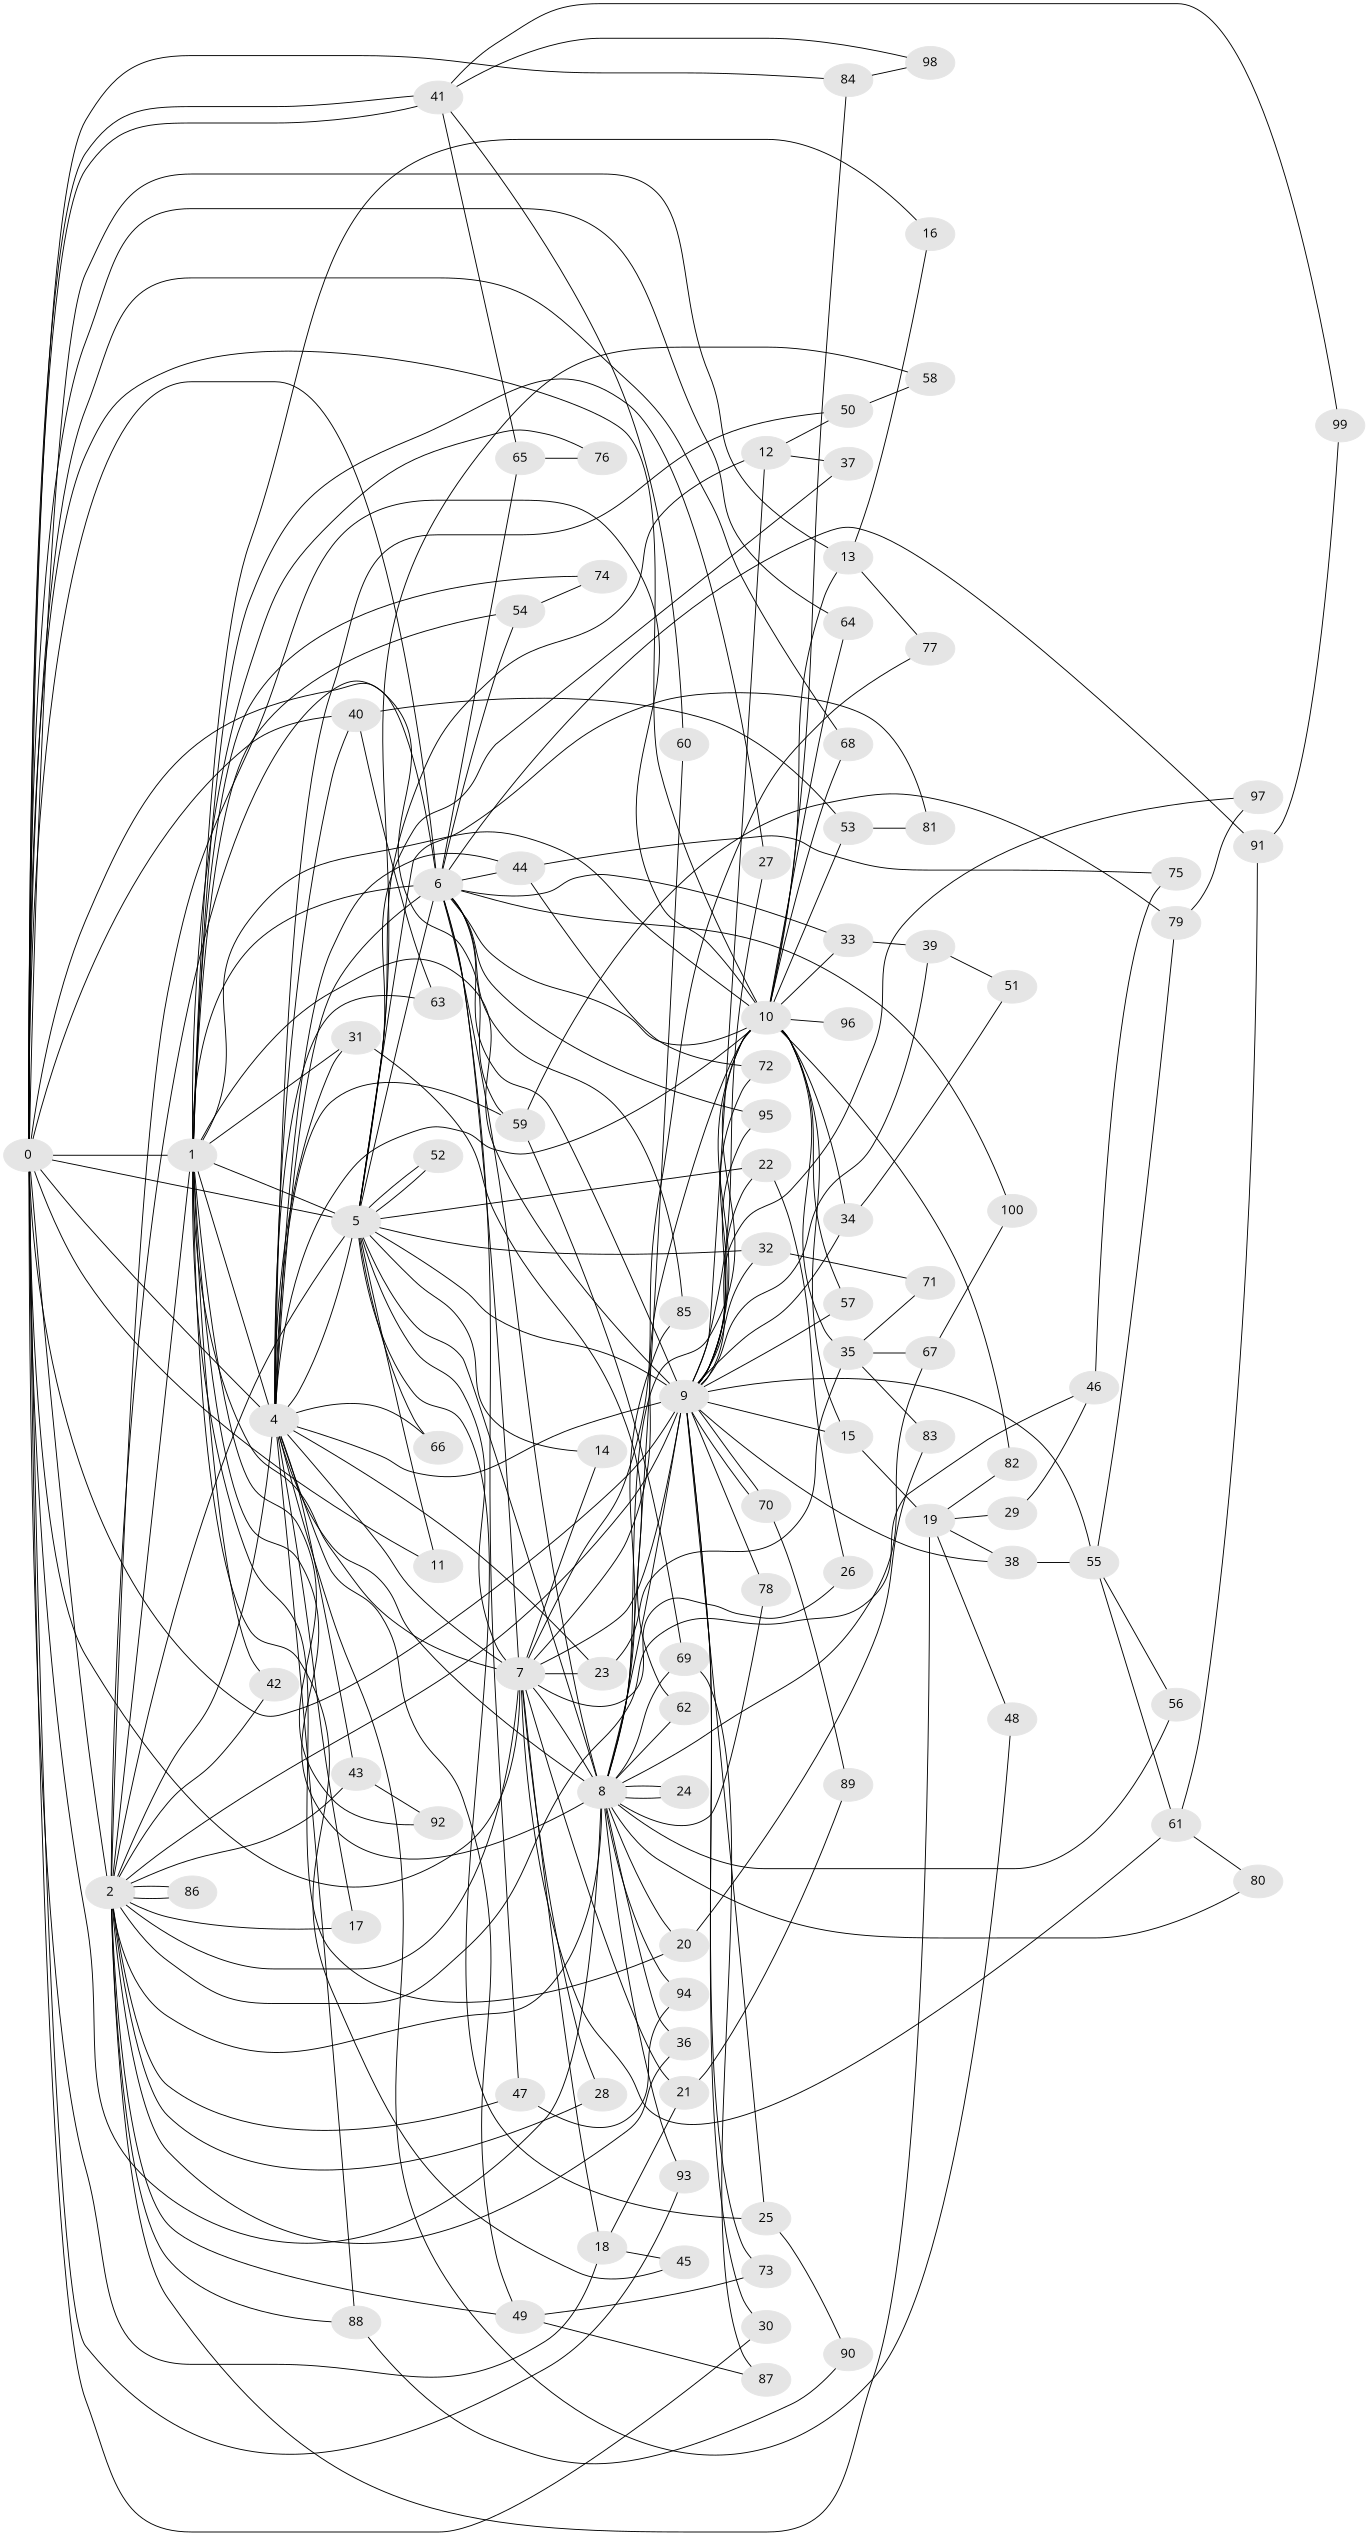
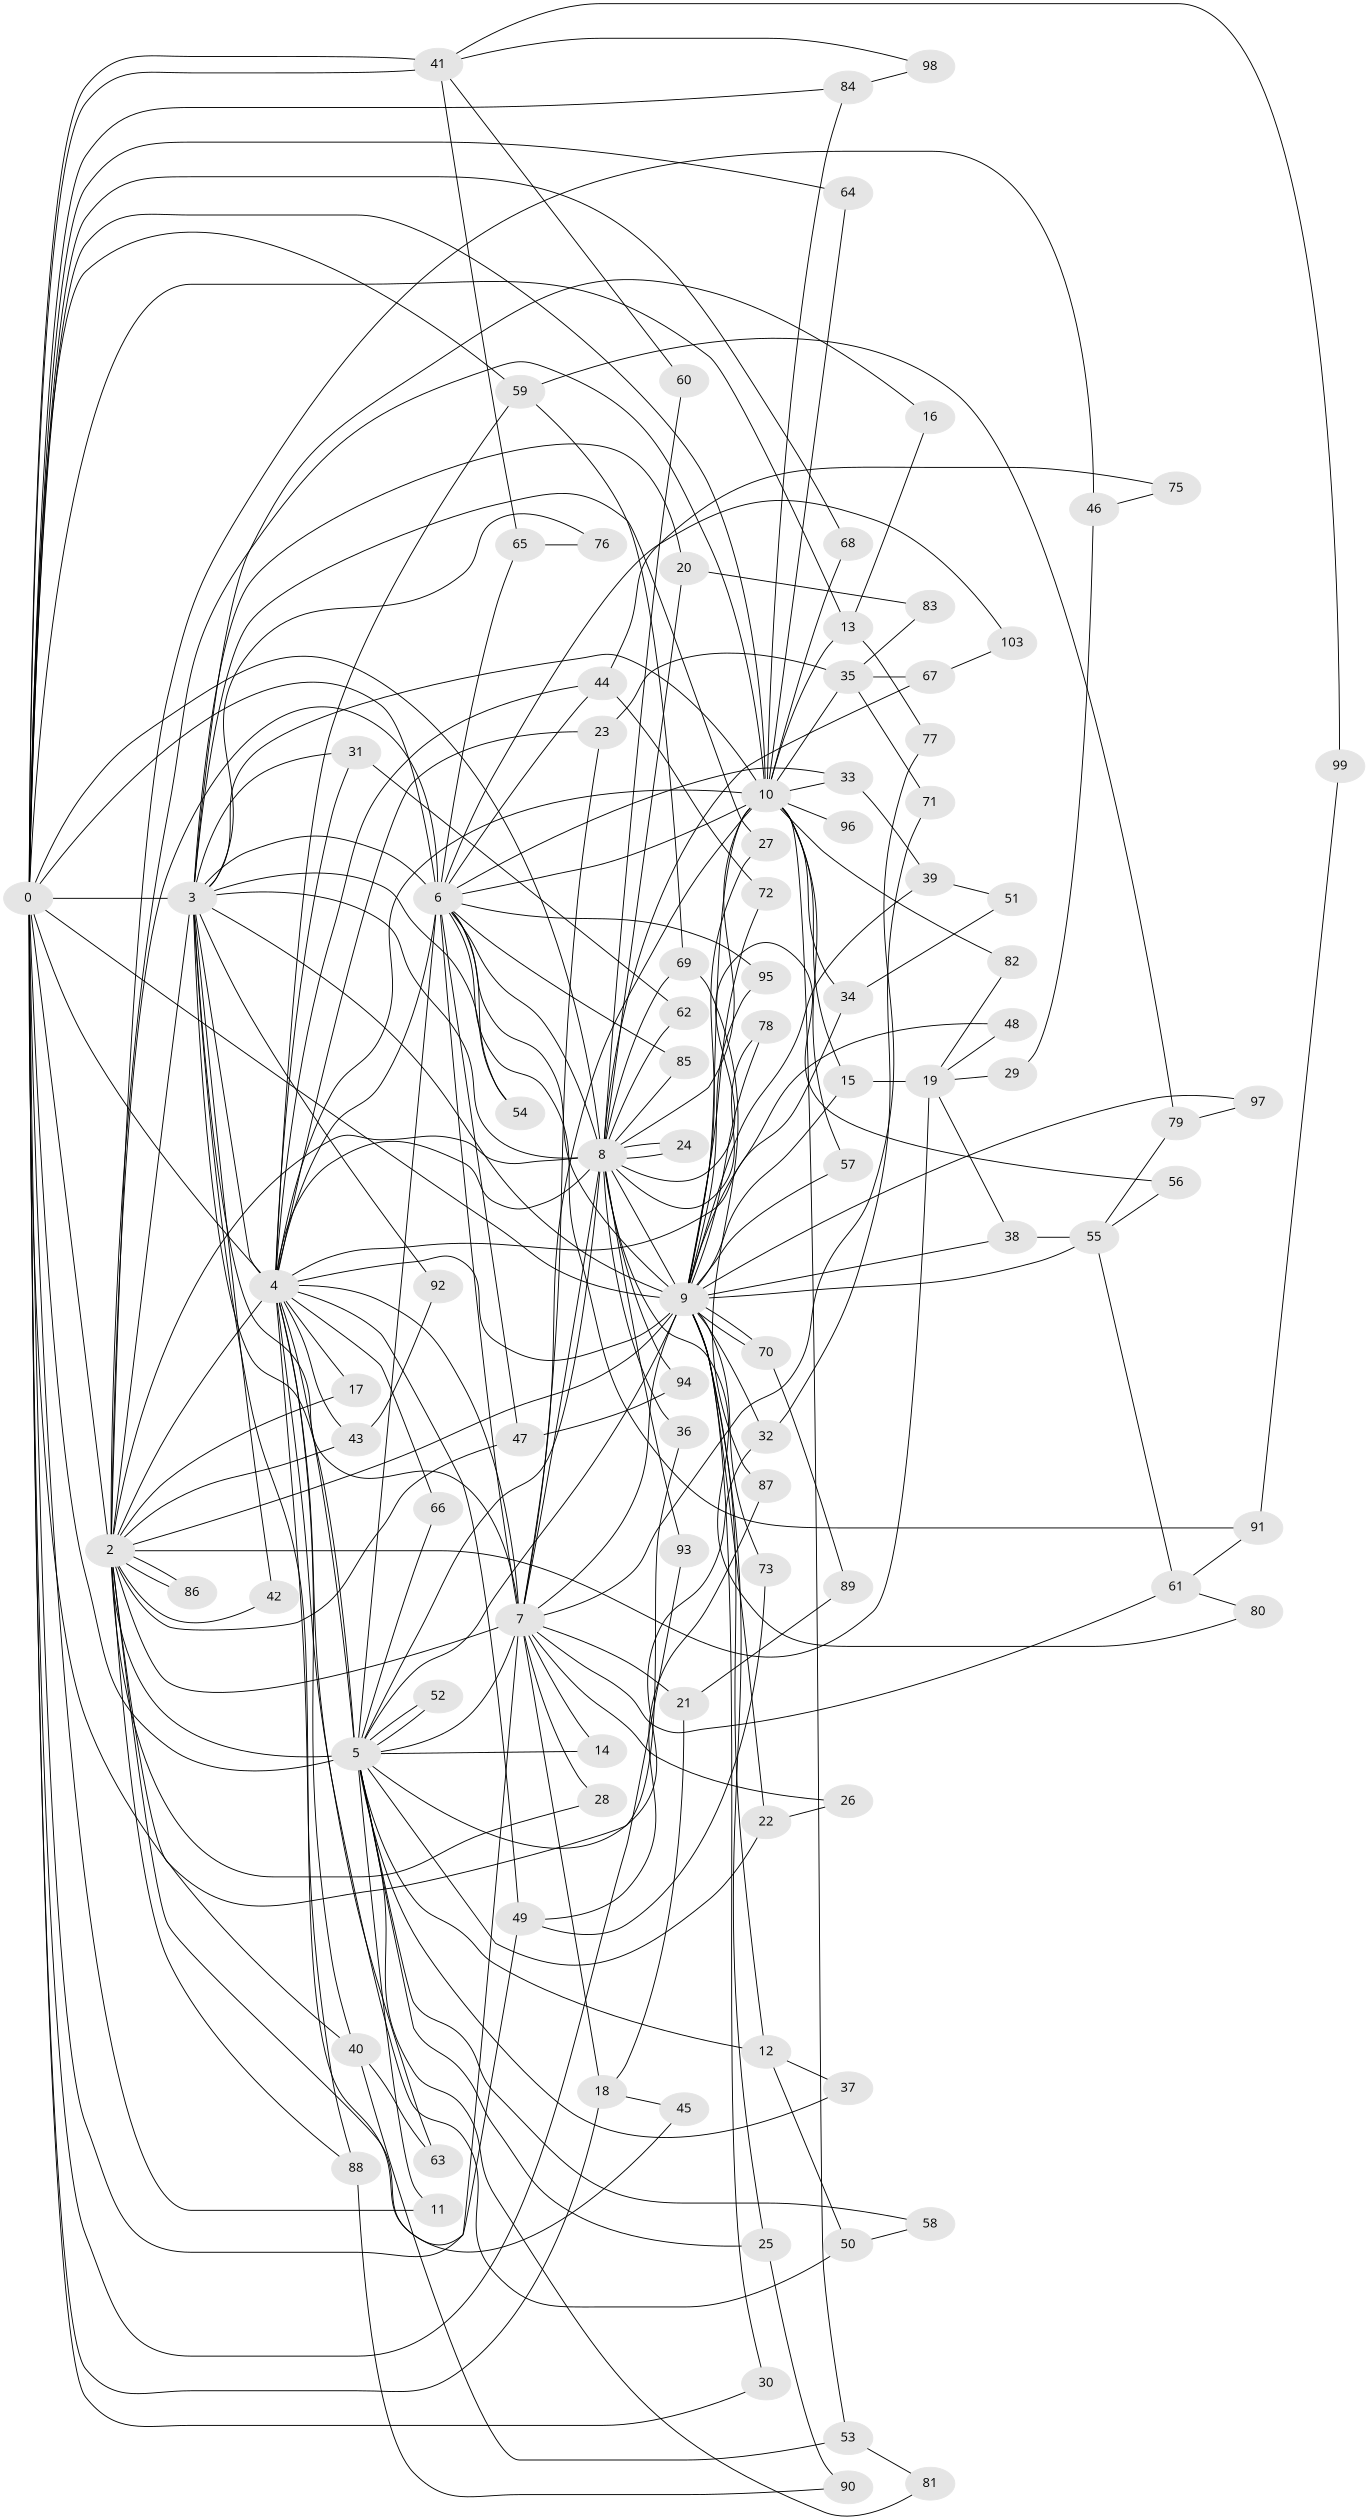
(602, 577) -> none
(192, 1155) -> (192, 898)
(1012, 1211) -> (1012, 643)
